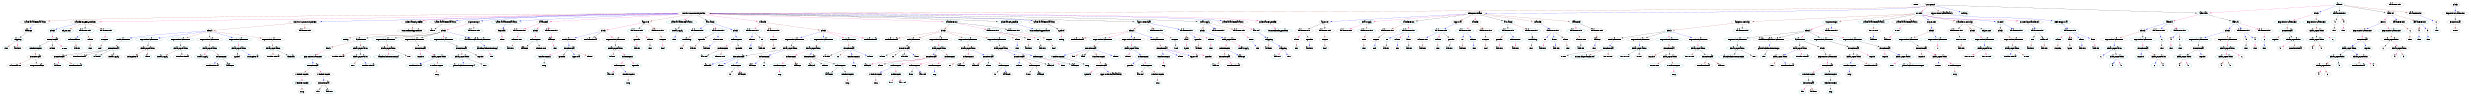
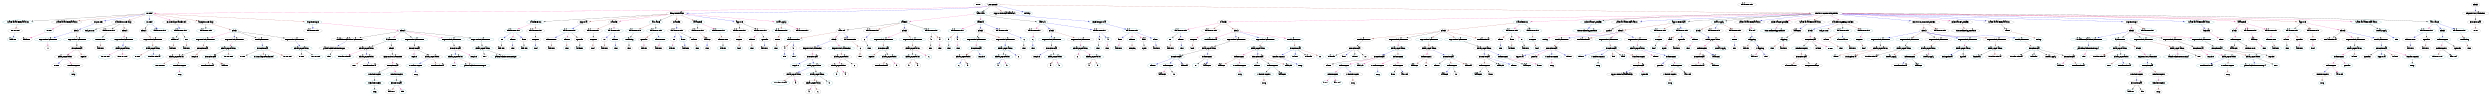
(2273, 9) -> (942, 18)
